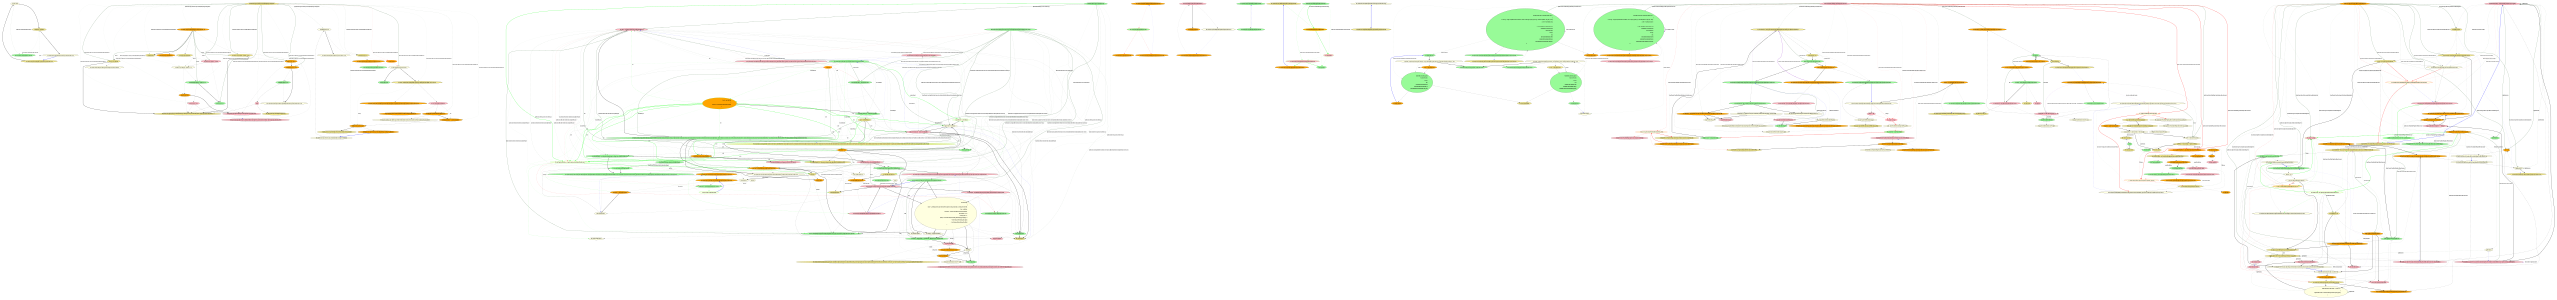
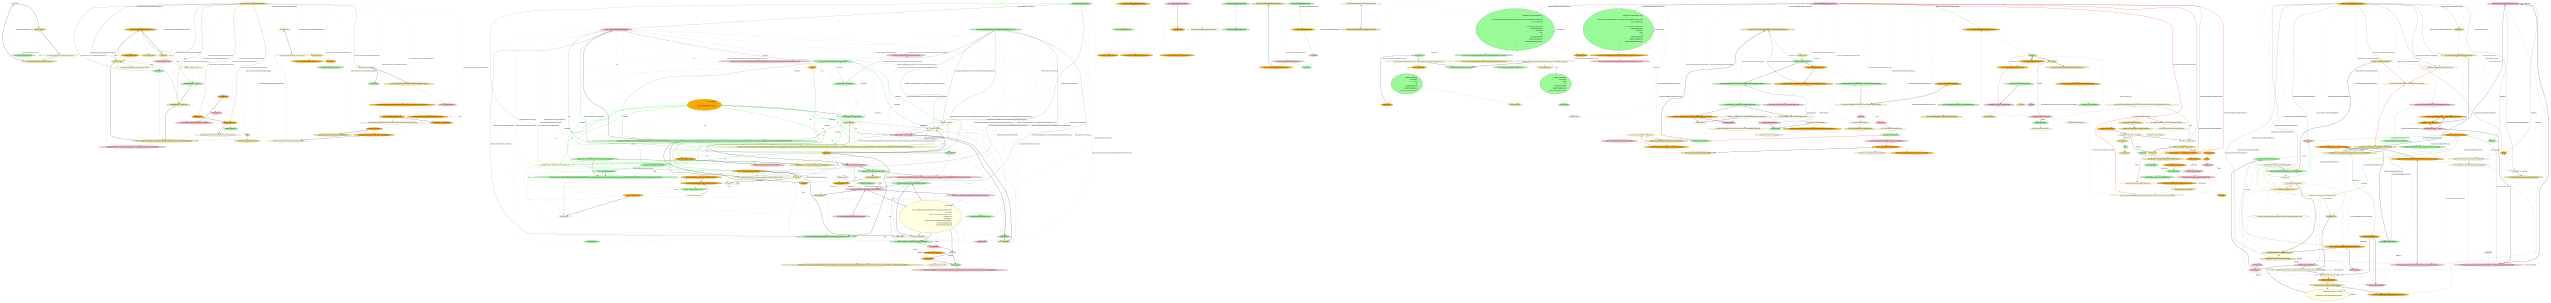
(208, 93) -> (186, 94)
(596, 239) -> (592, 242)
